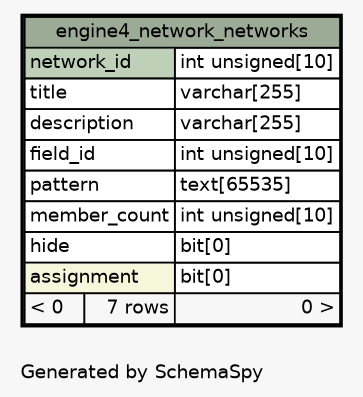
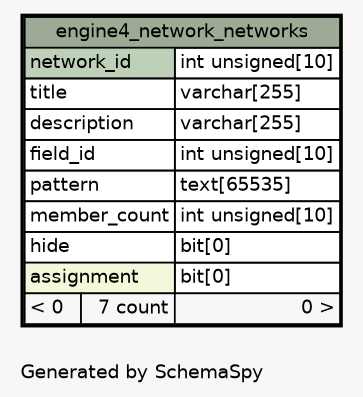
(138, 308) -> (134, 308)
